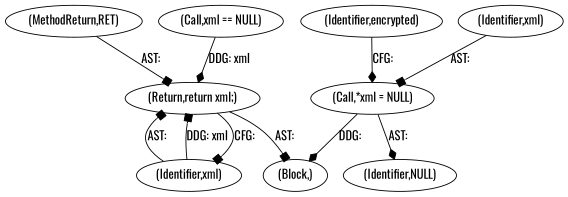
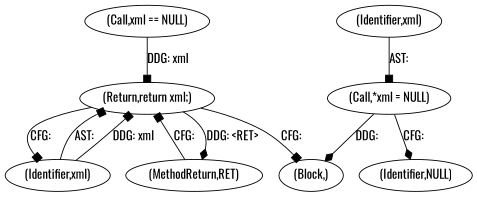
(372, 21) -> none
(209, 55) -> (147, 55)
(152, 60) -> (186, 137)
none -> (201, 127)
(286, 137) -> (293, 137)
(399, 137) -> (415, 137)
